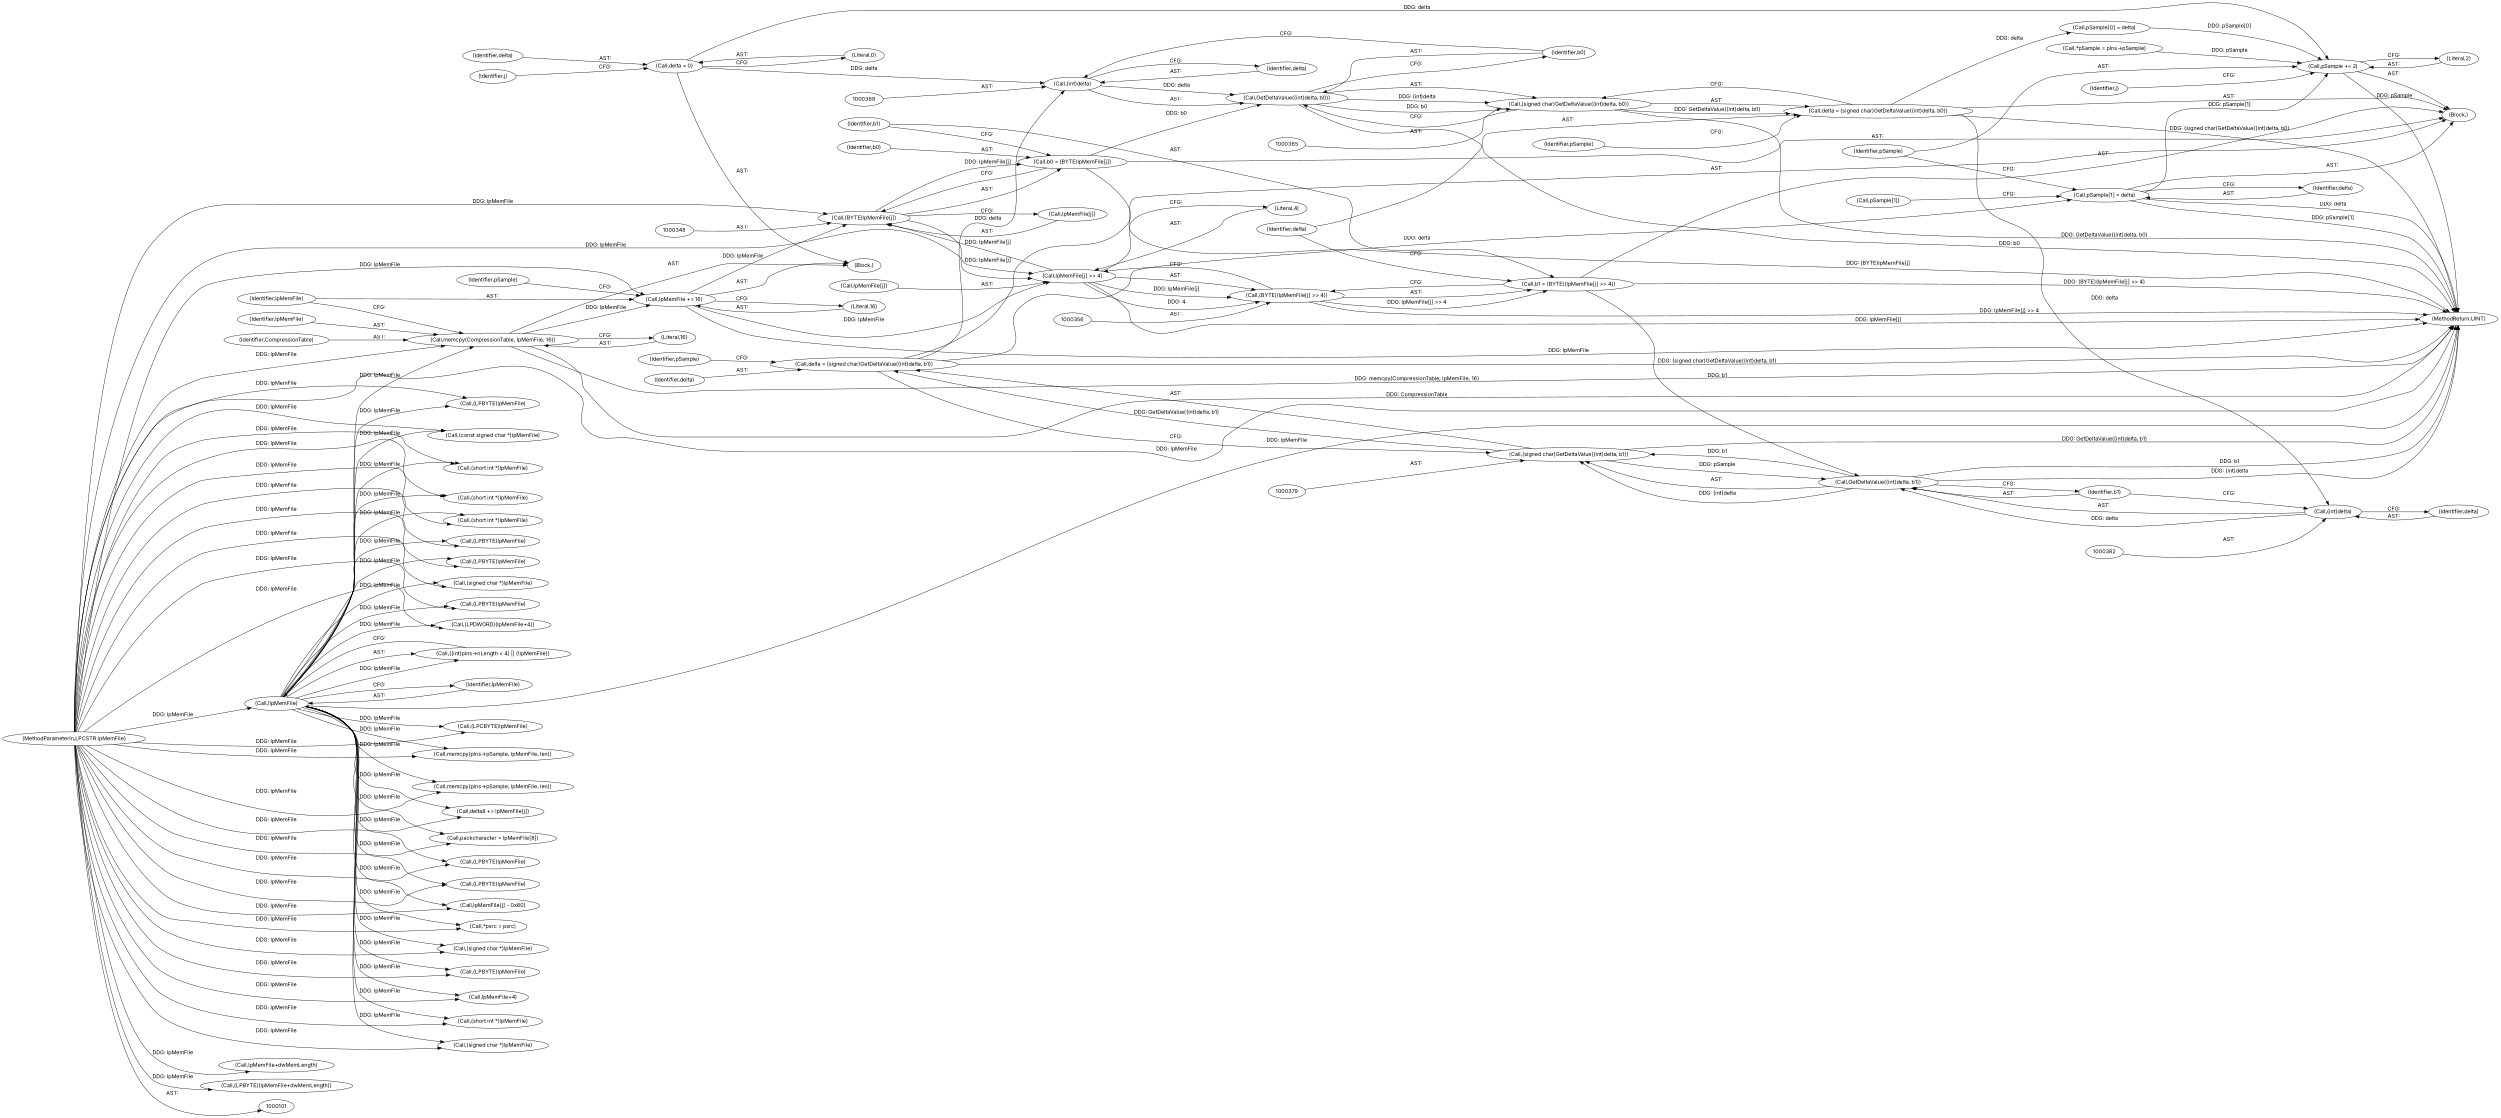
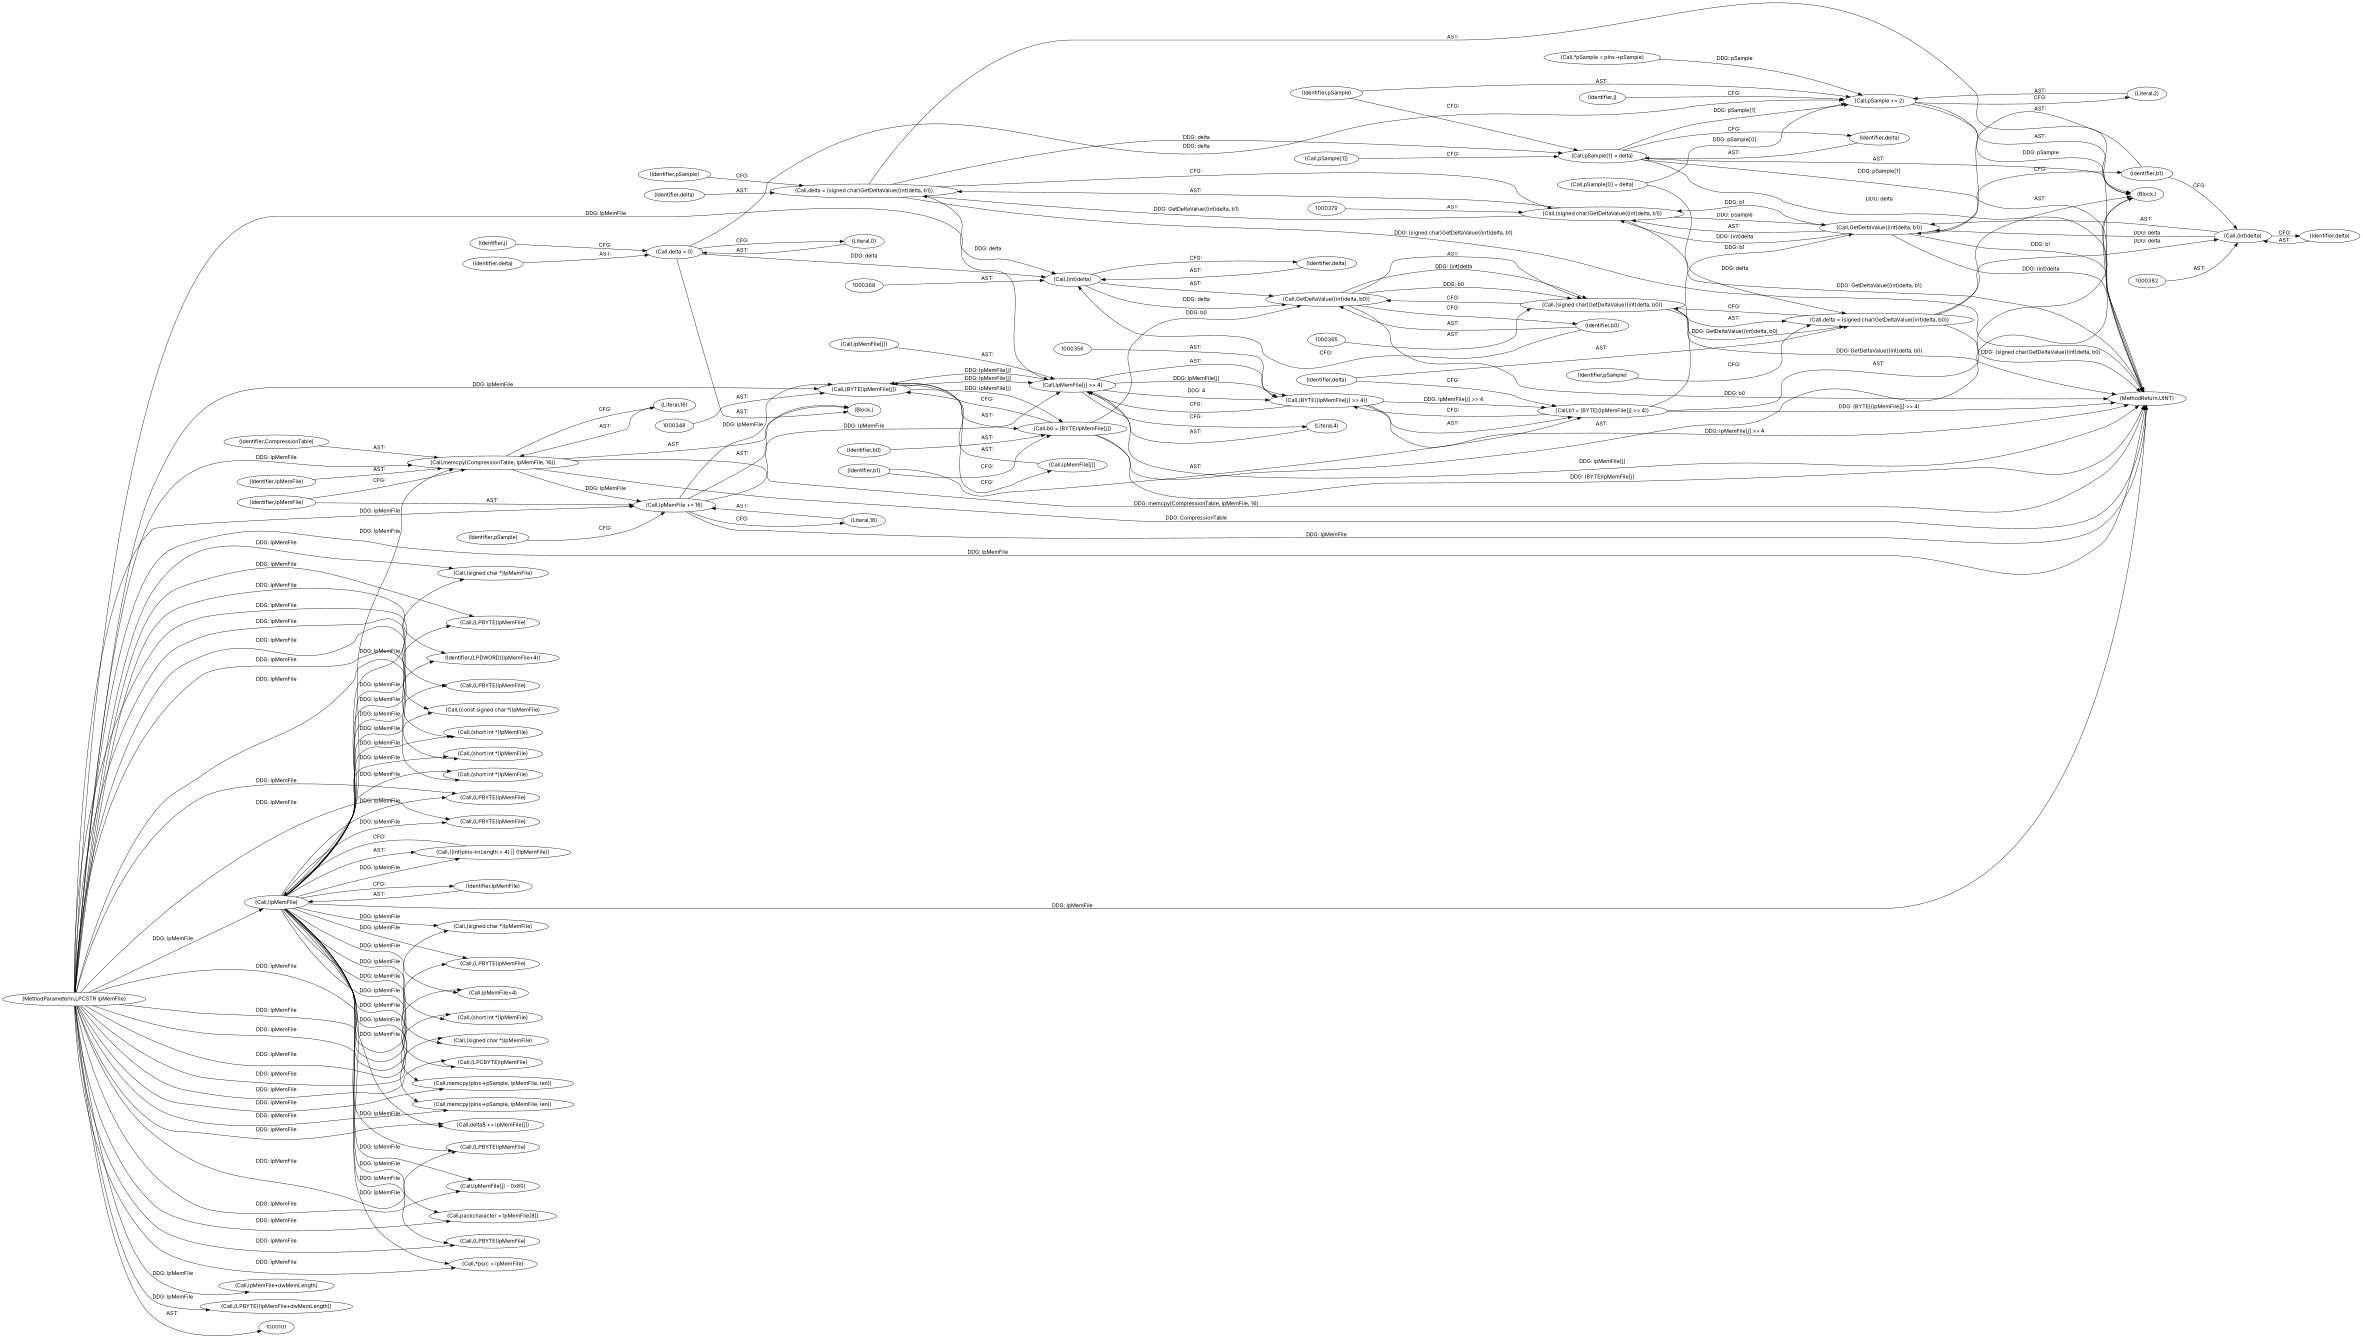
(1977, 64) -> (1704, 278)
(493, 625) -> (493, 658)
(493, 927) -> (493, 1264)
